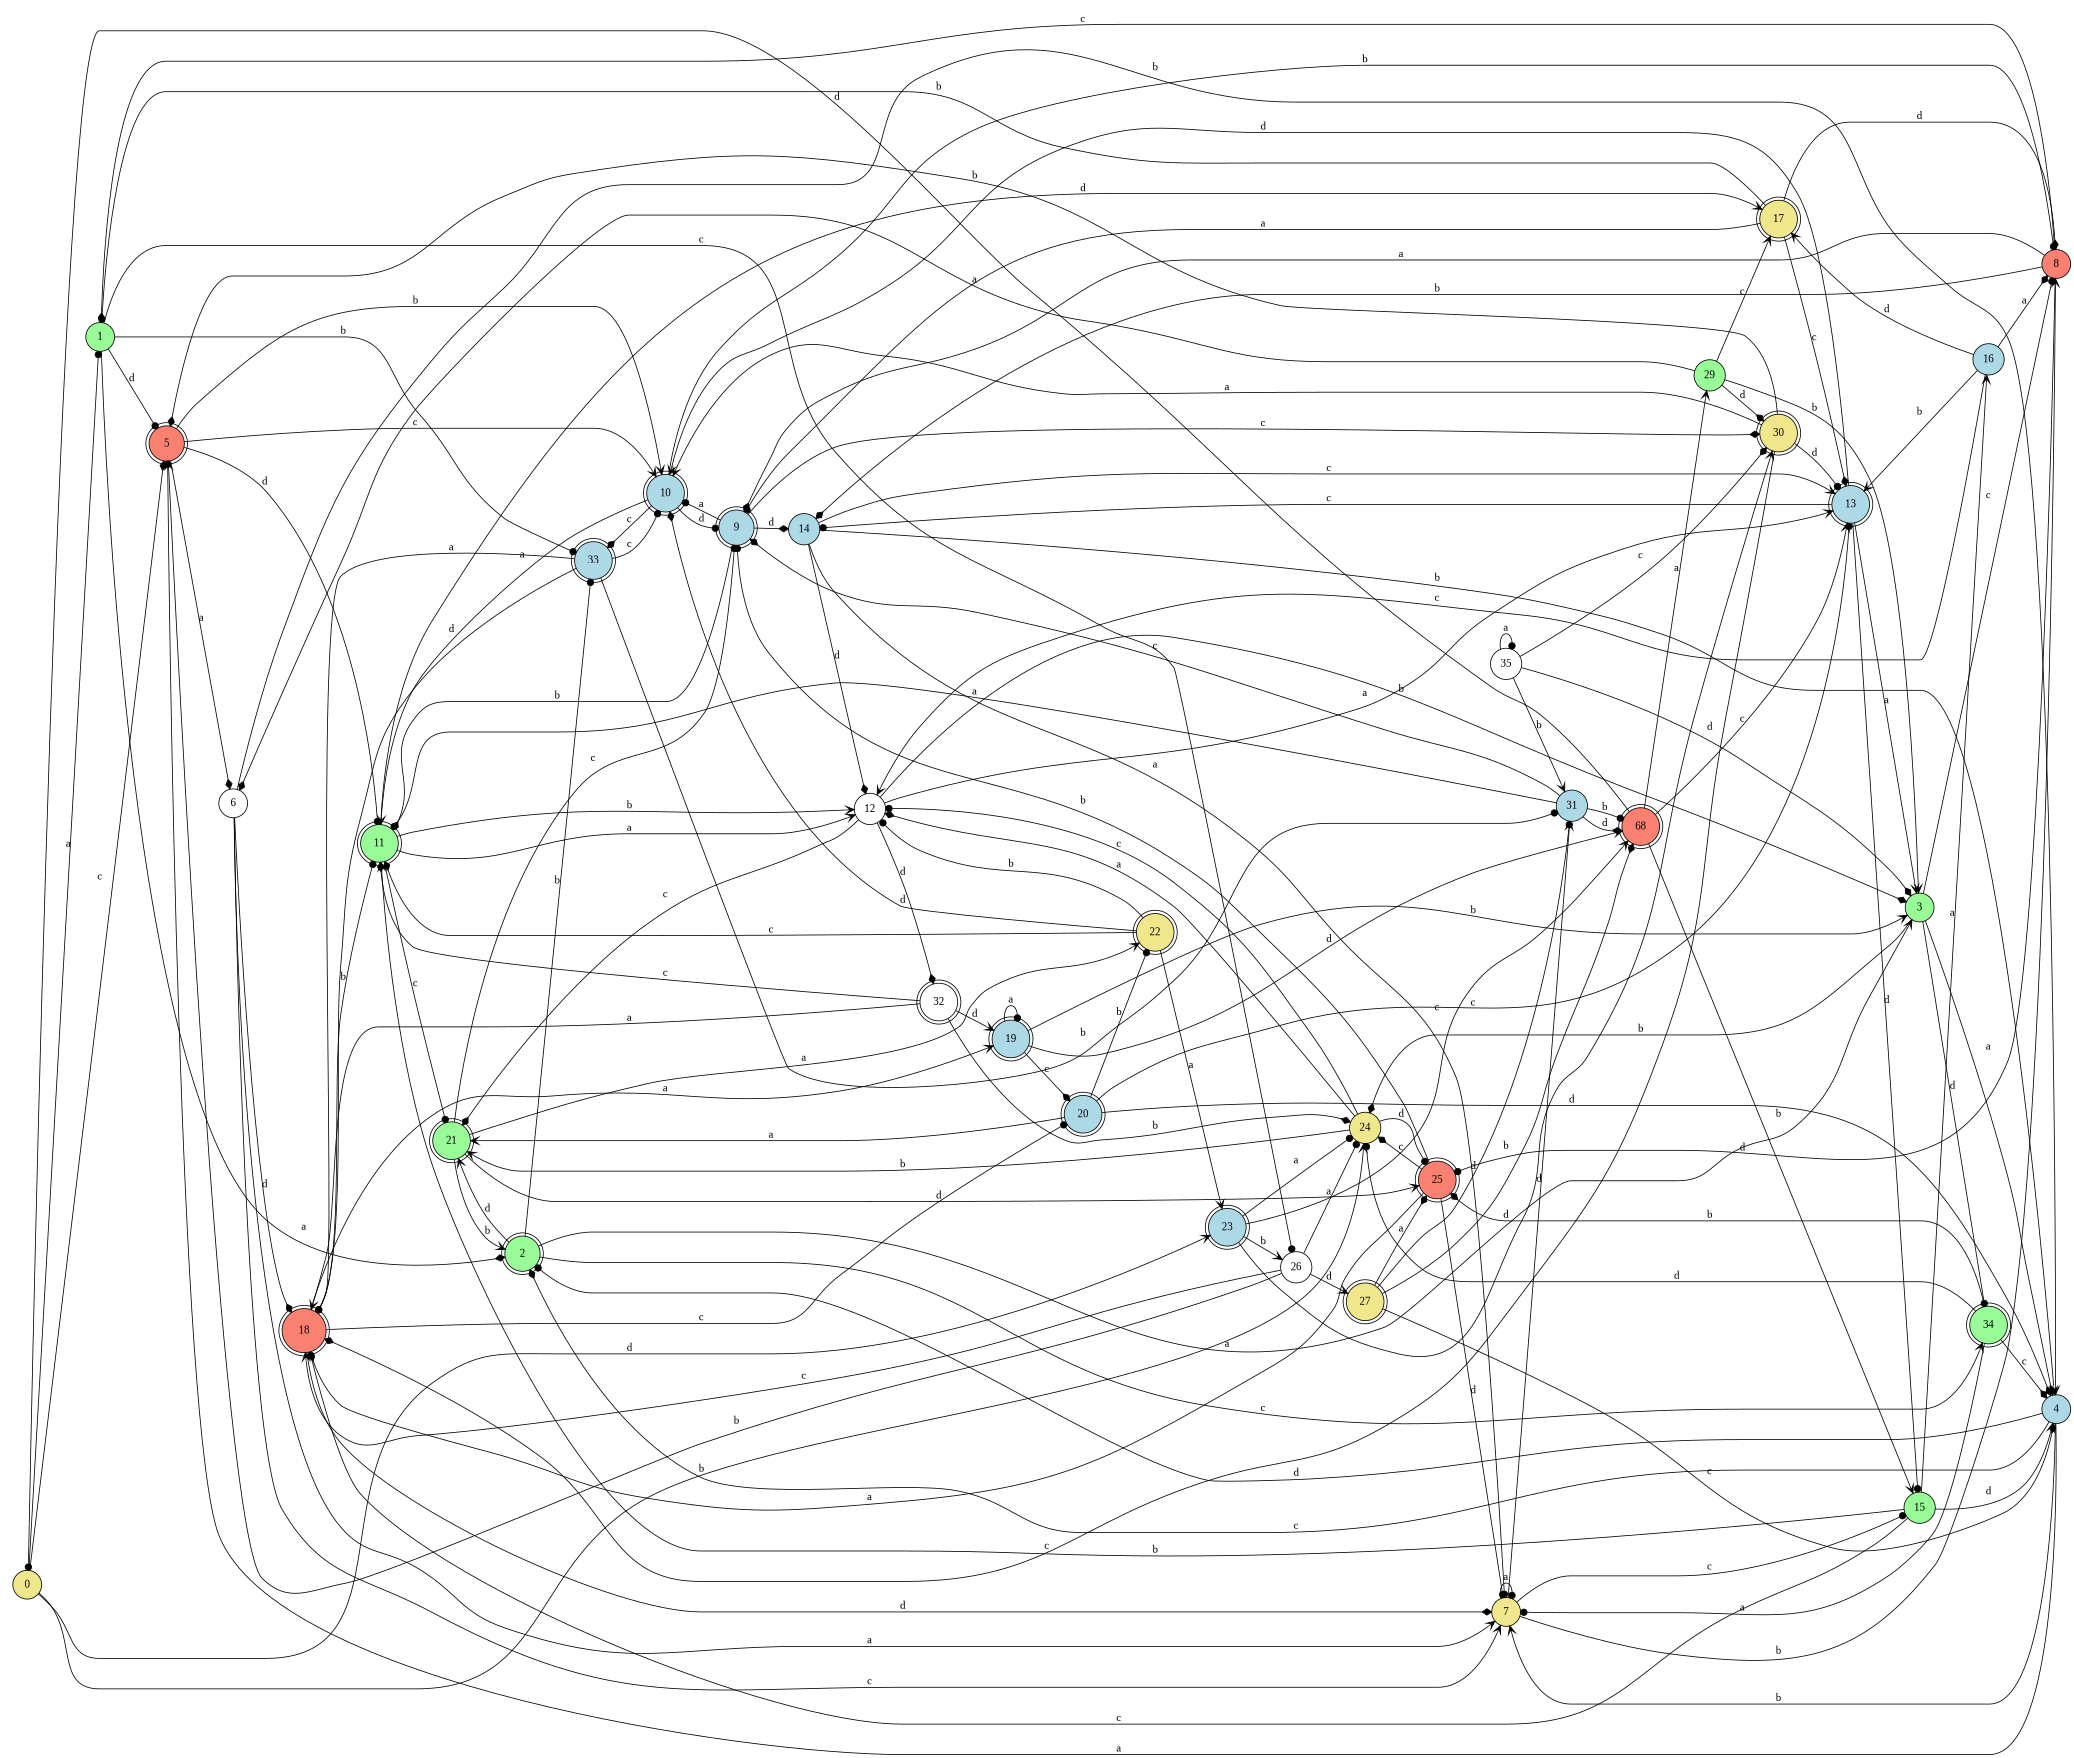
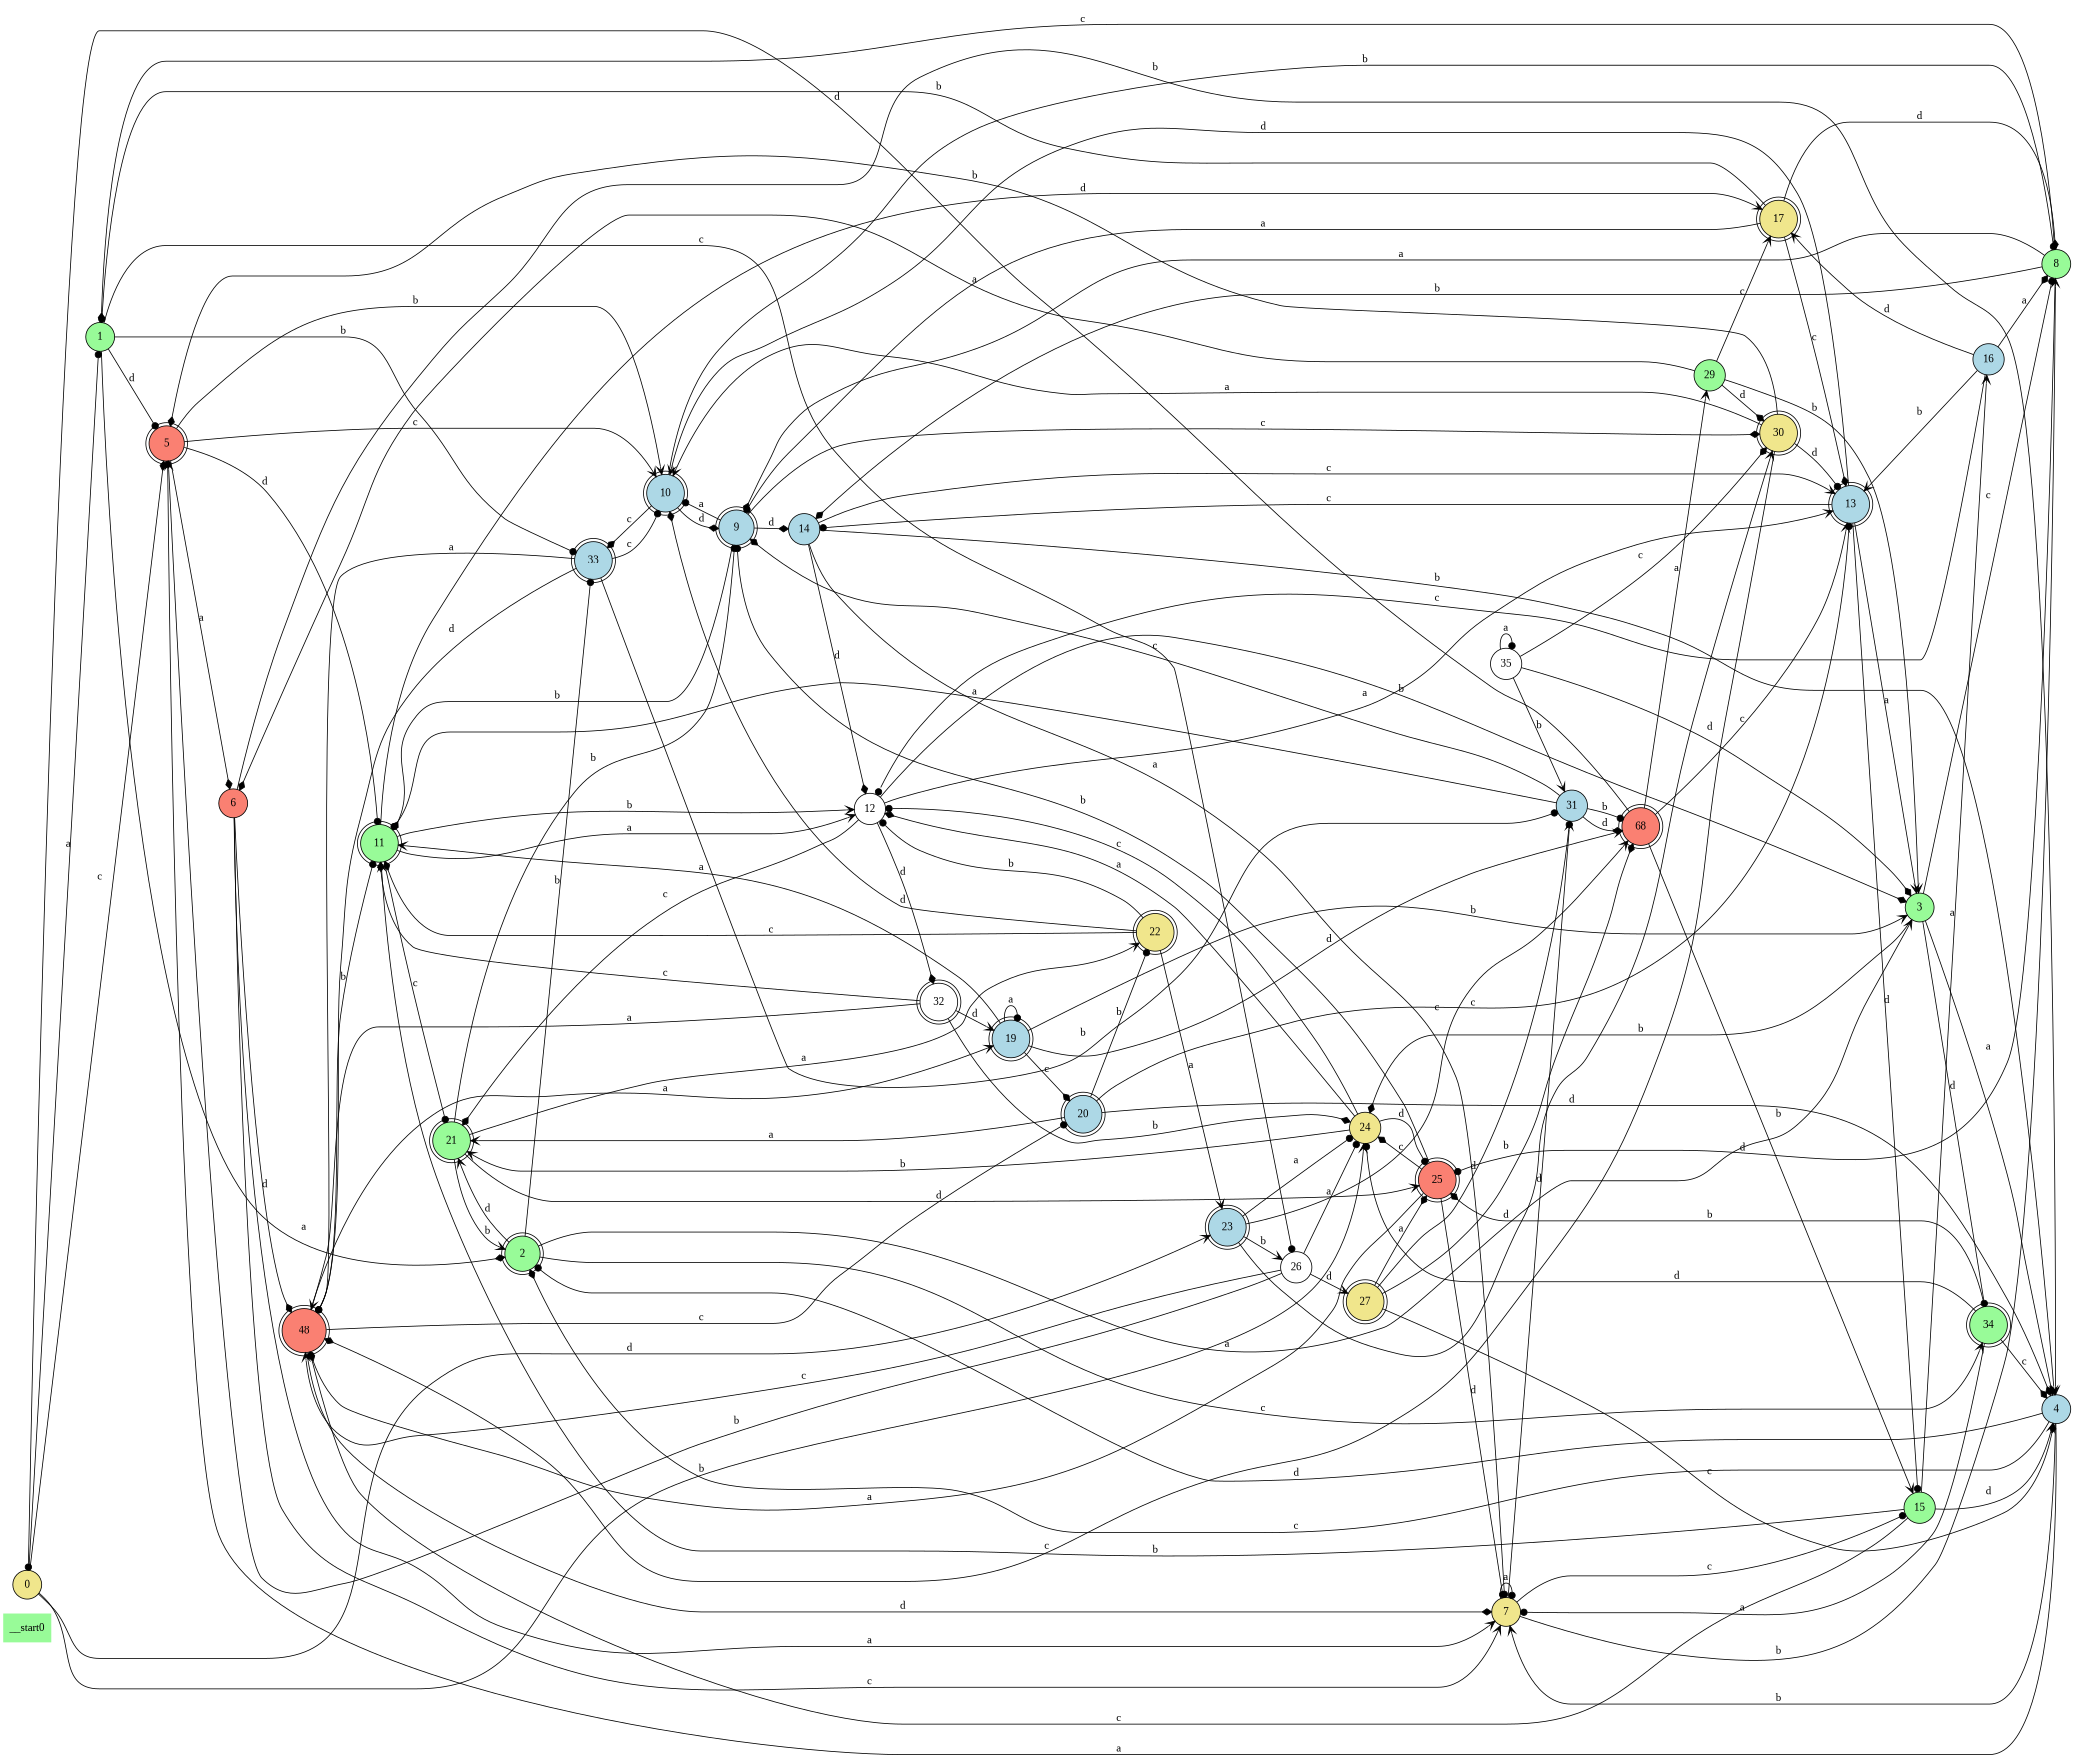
(2056, 264) -> (2056, 264)
(693, 521) -> (693, 521)
(1516, 614) -> (1516, 614)
(469, 623) -> (725, 876)
(593, 758) -> (593, 758)
(233, 803) -> (233, 803)
(304, 1331) -> (304, 1331)
none -> (27, 1628)
